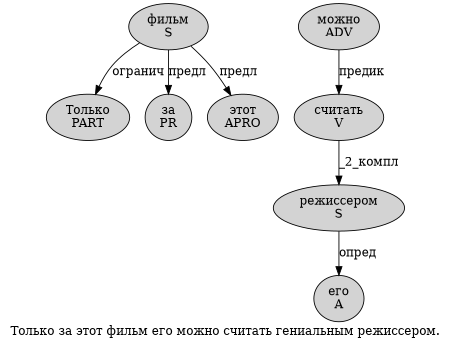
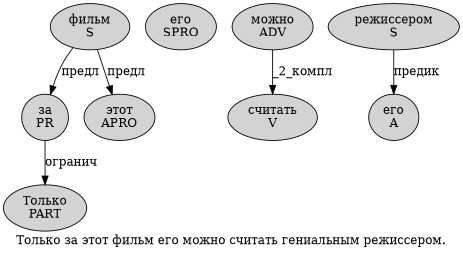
none -> (181, 27)
(116, 62) -> (45, 158)
(362, 72) -> (303, 72)
(339, 158) -> none
(358, 253) -> (417, 72)
